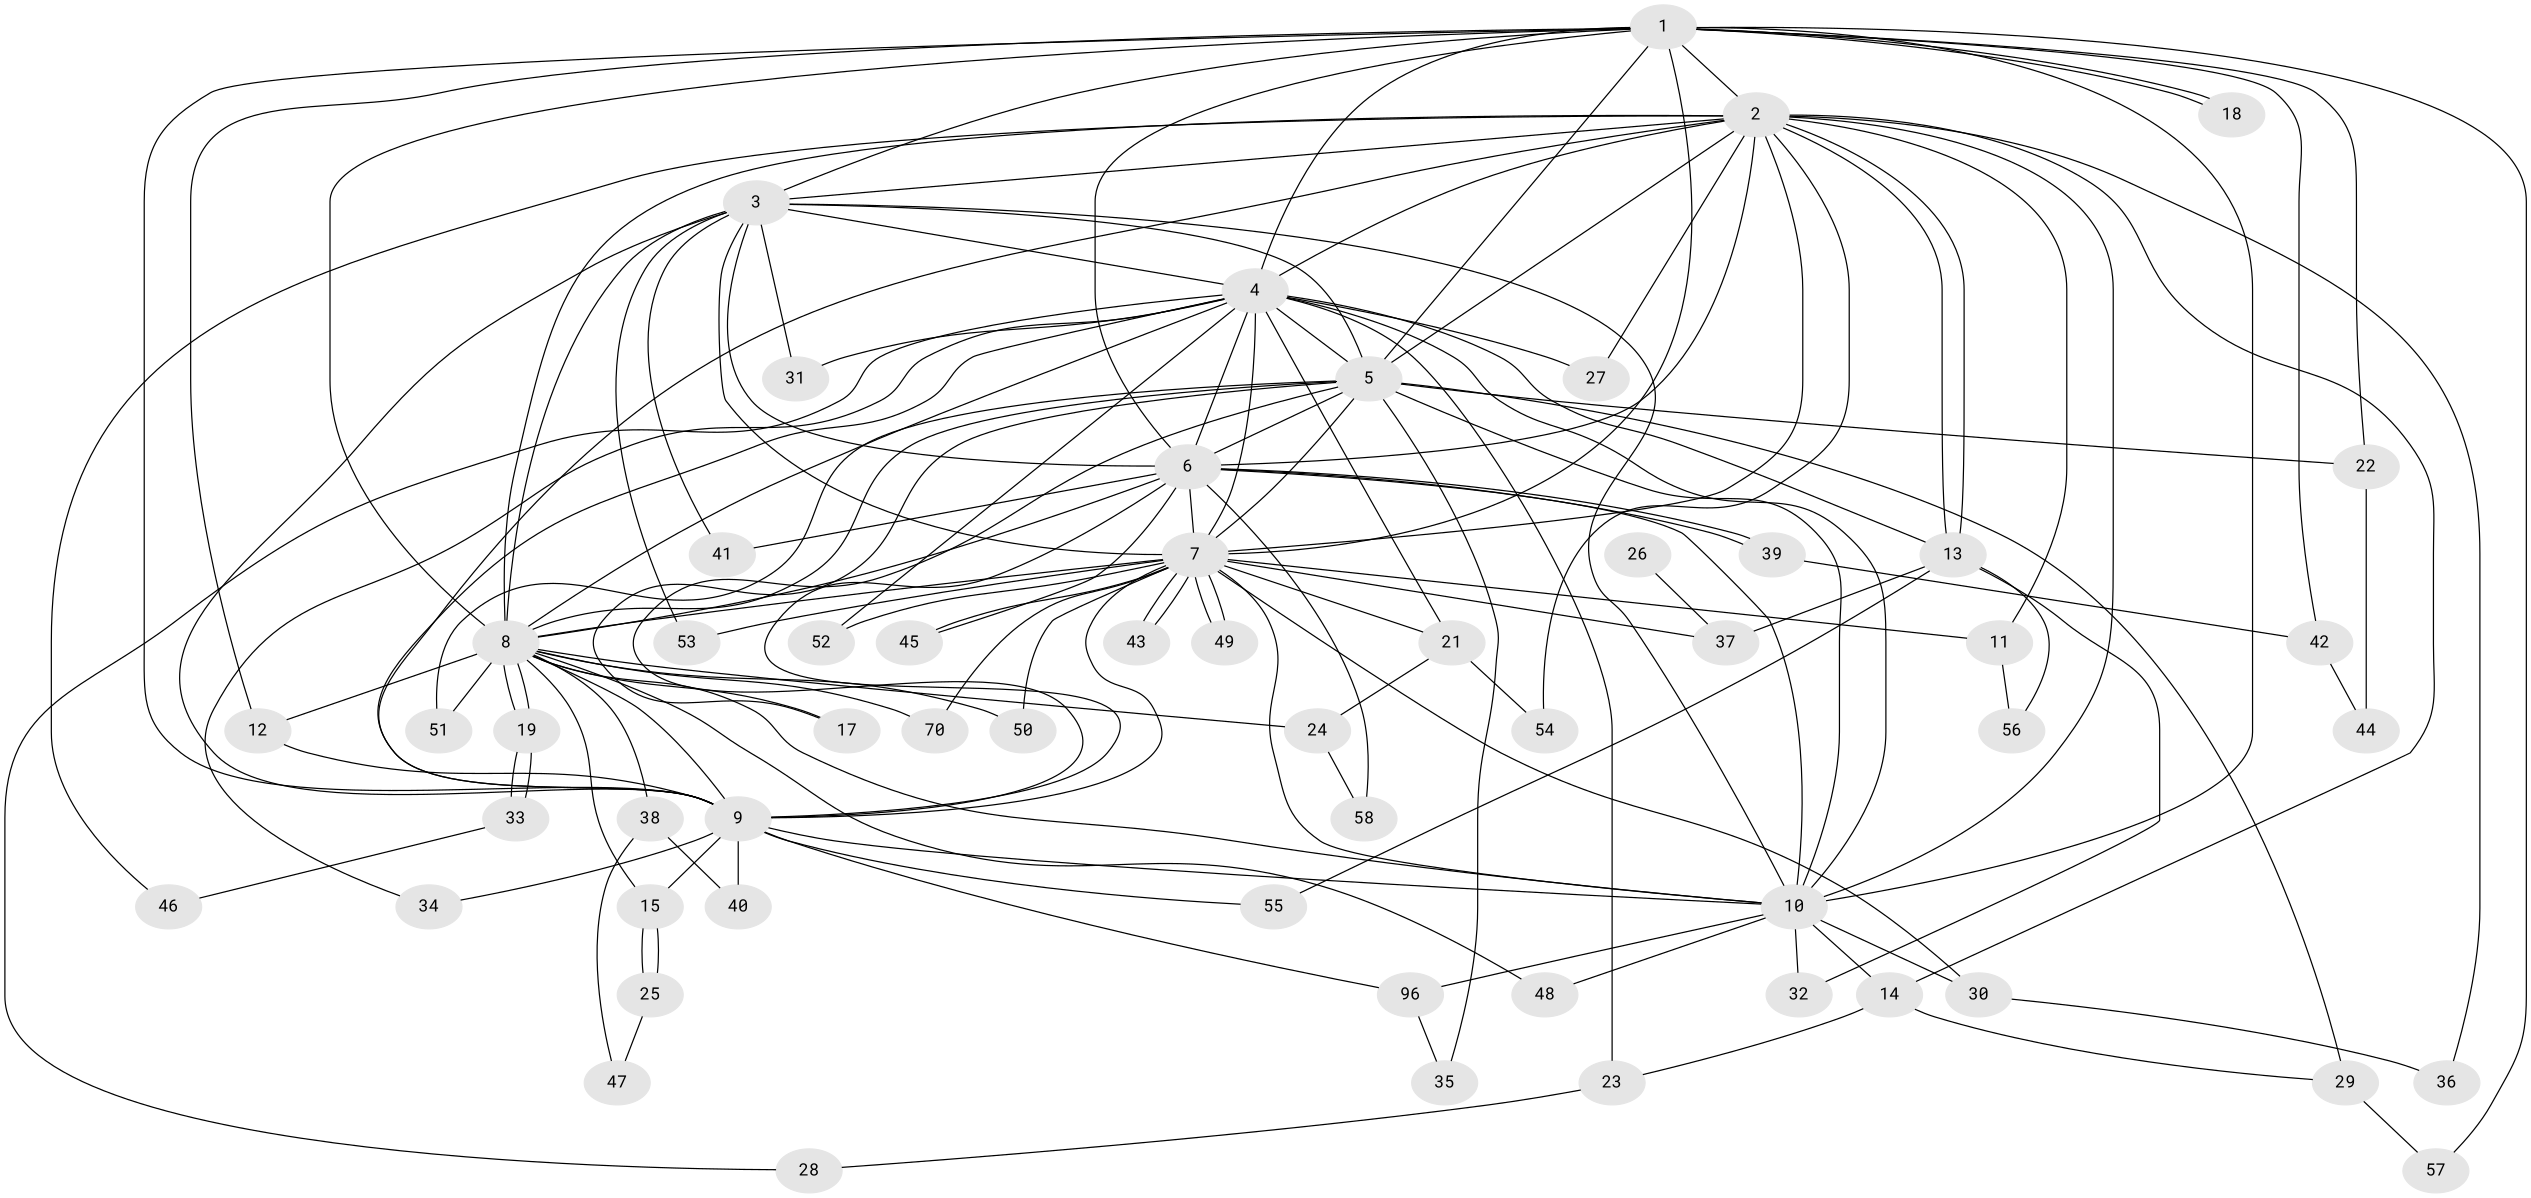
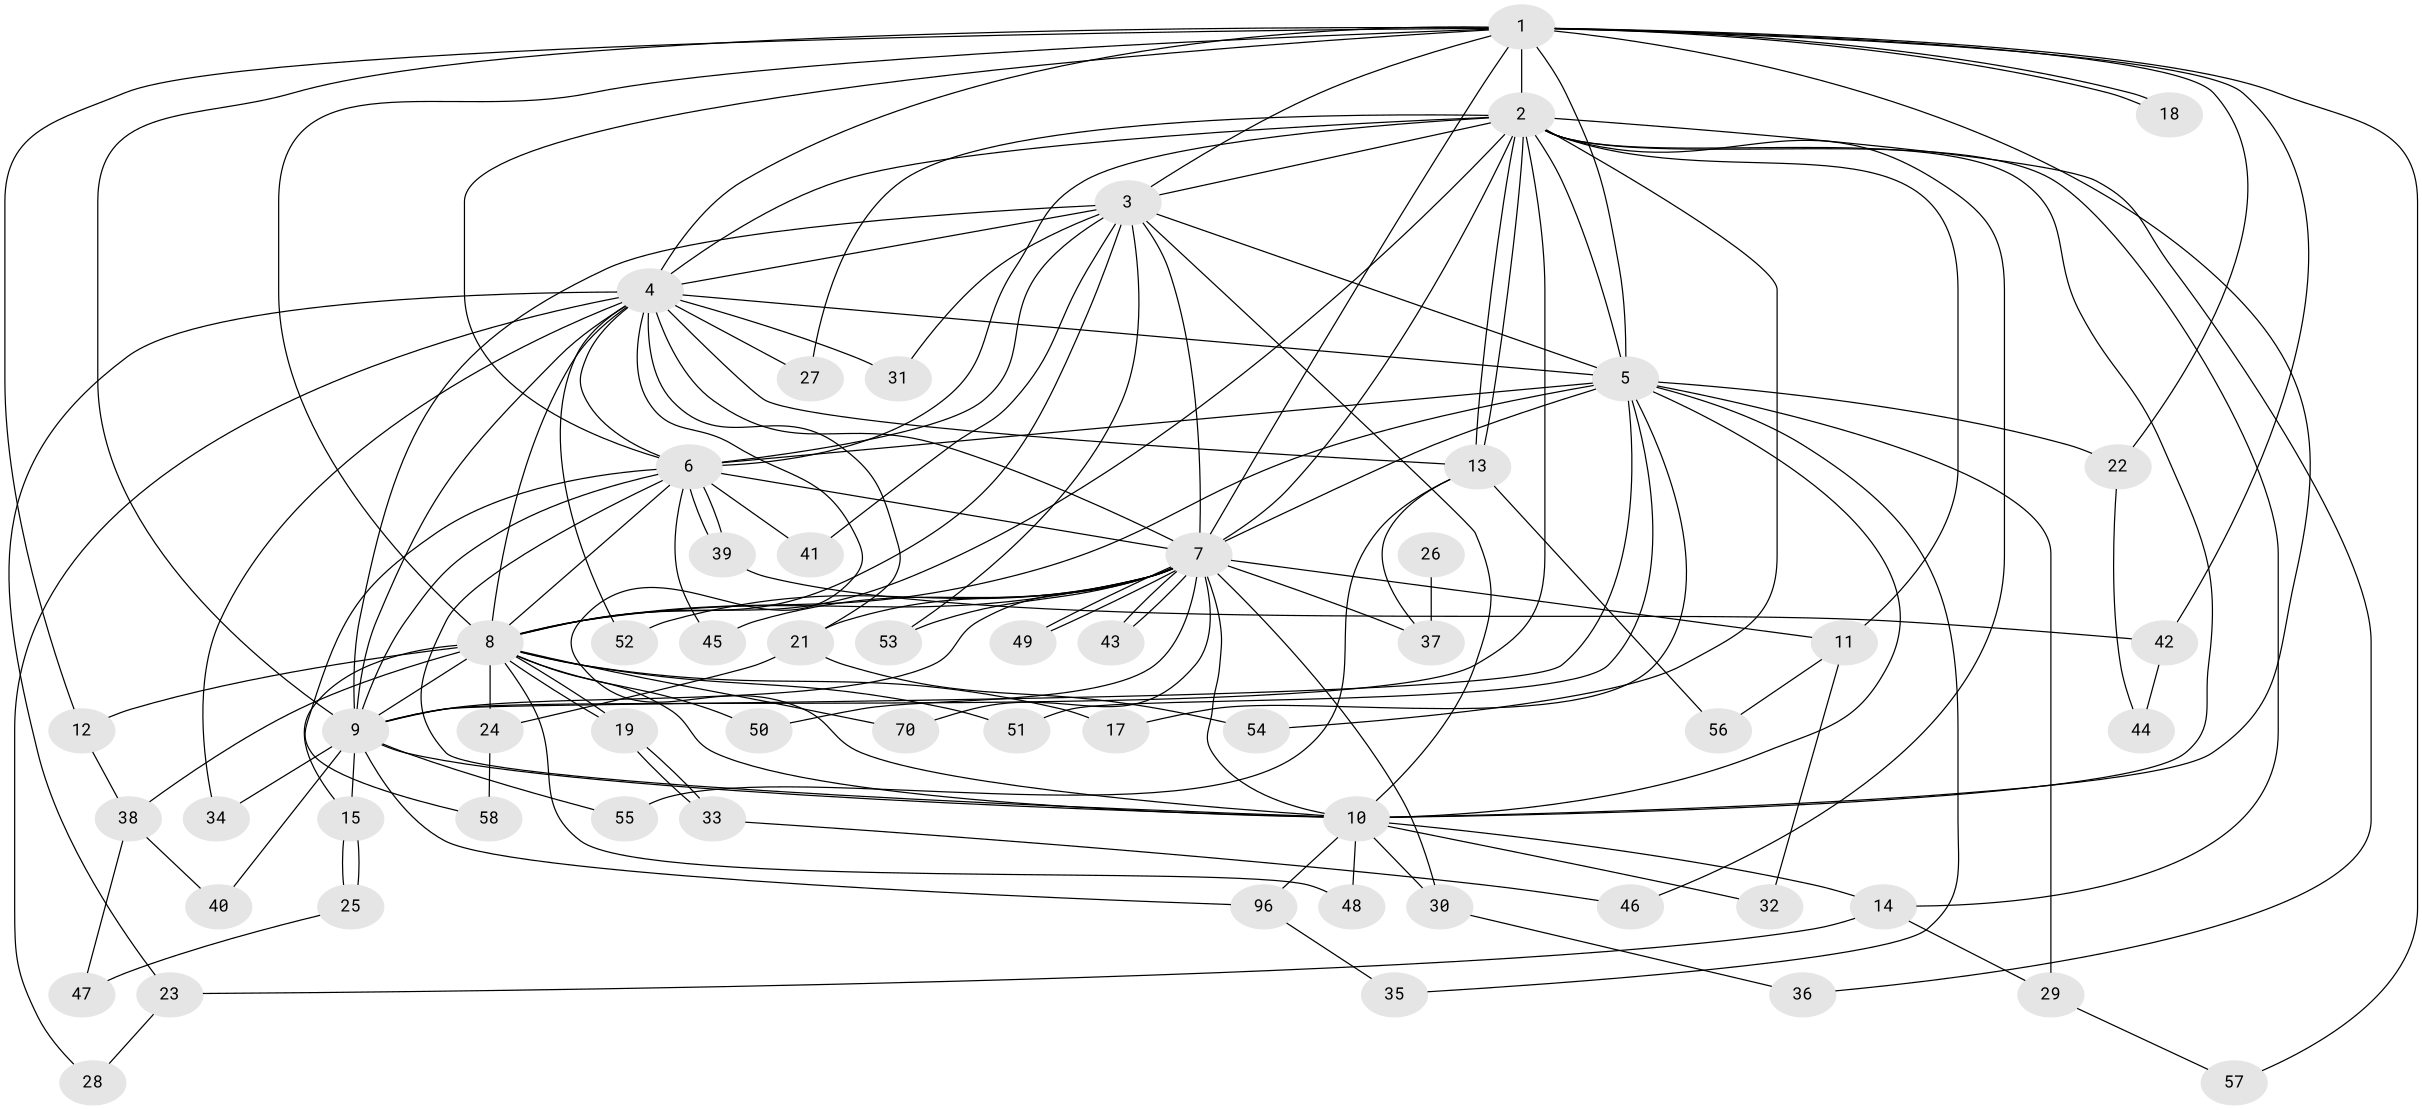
(499, 773) -> (105, 775)
(2148, 828) -> (1807, 775)
